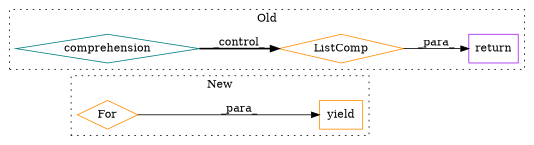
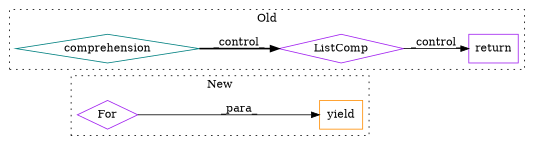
(436, 43) -> (436, 43)
(341, 49) -> (341, 49)
(108, 115) -> (108, 115)
